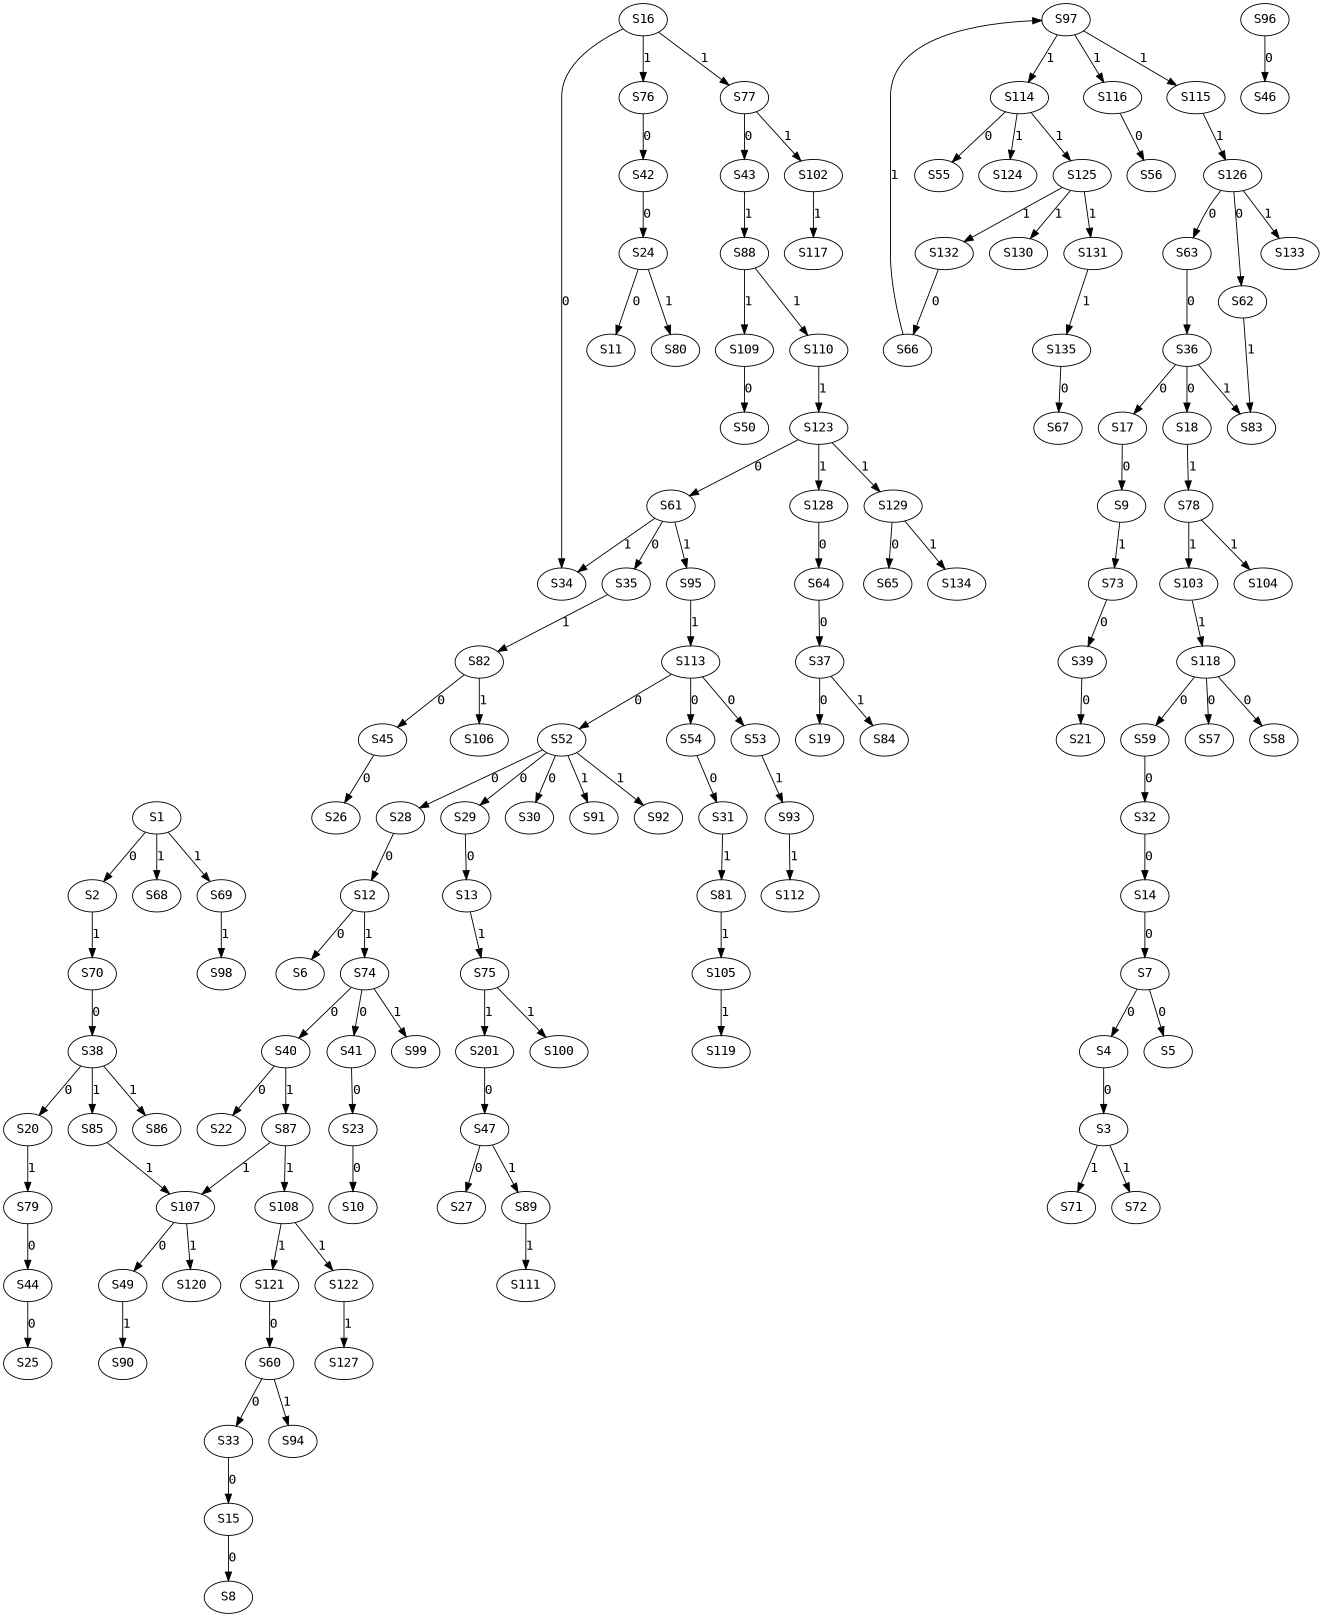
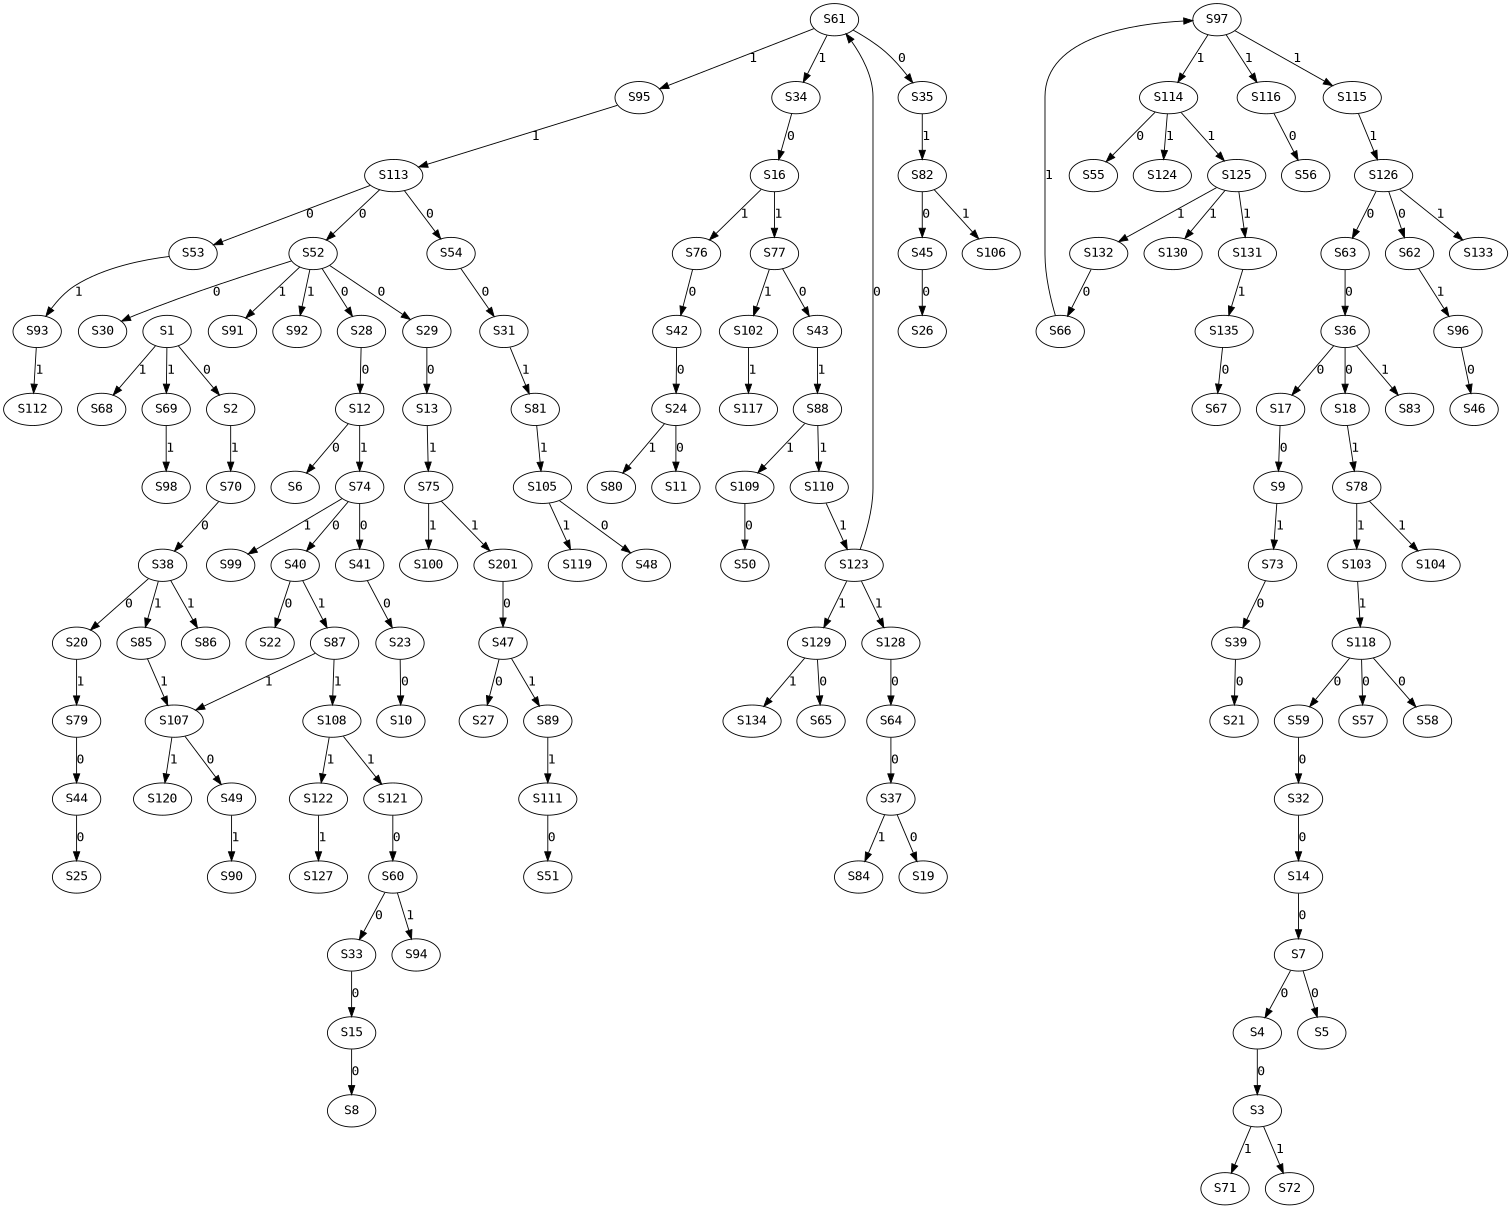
(562, 280) -> (786, 132)
(1247, 360) -> (1431, 289)
none -> (646, 565)
none -> (548, 877)
